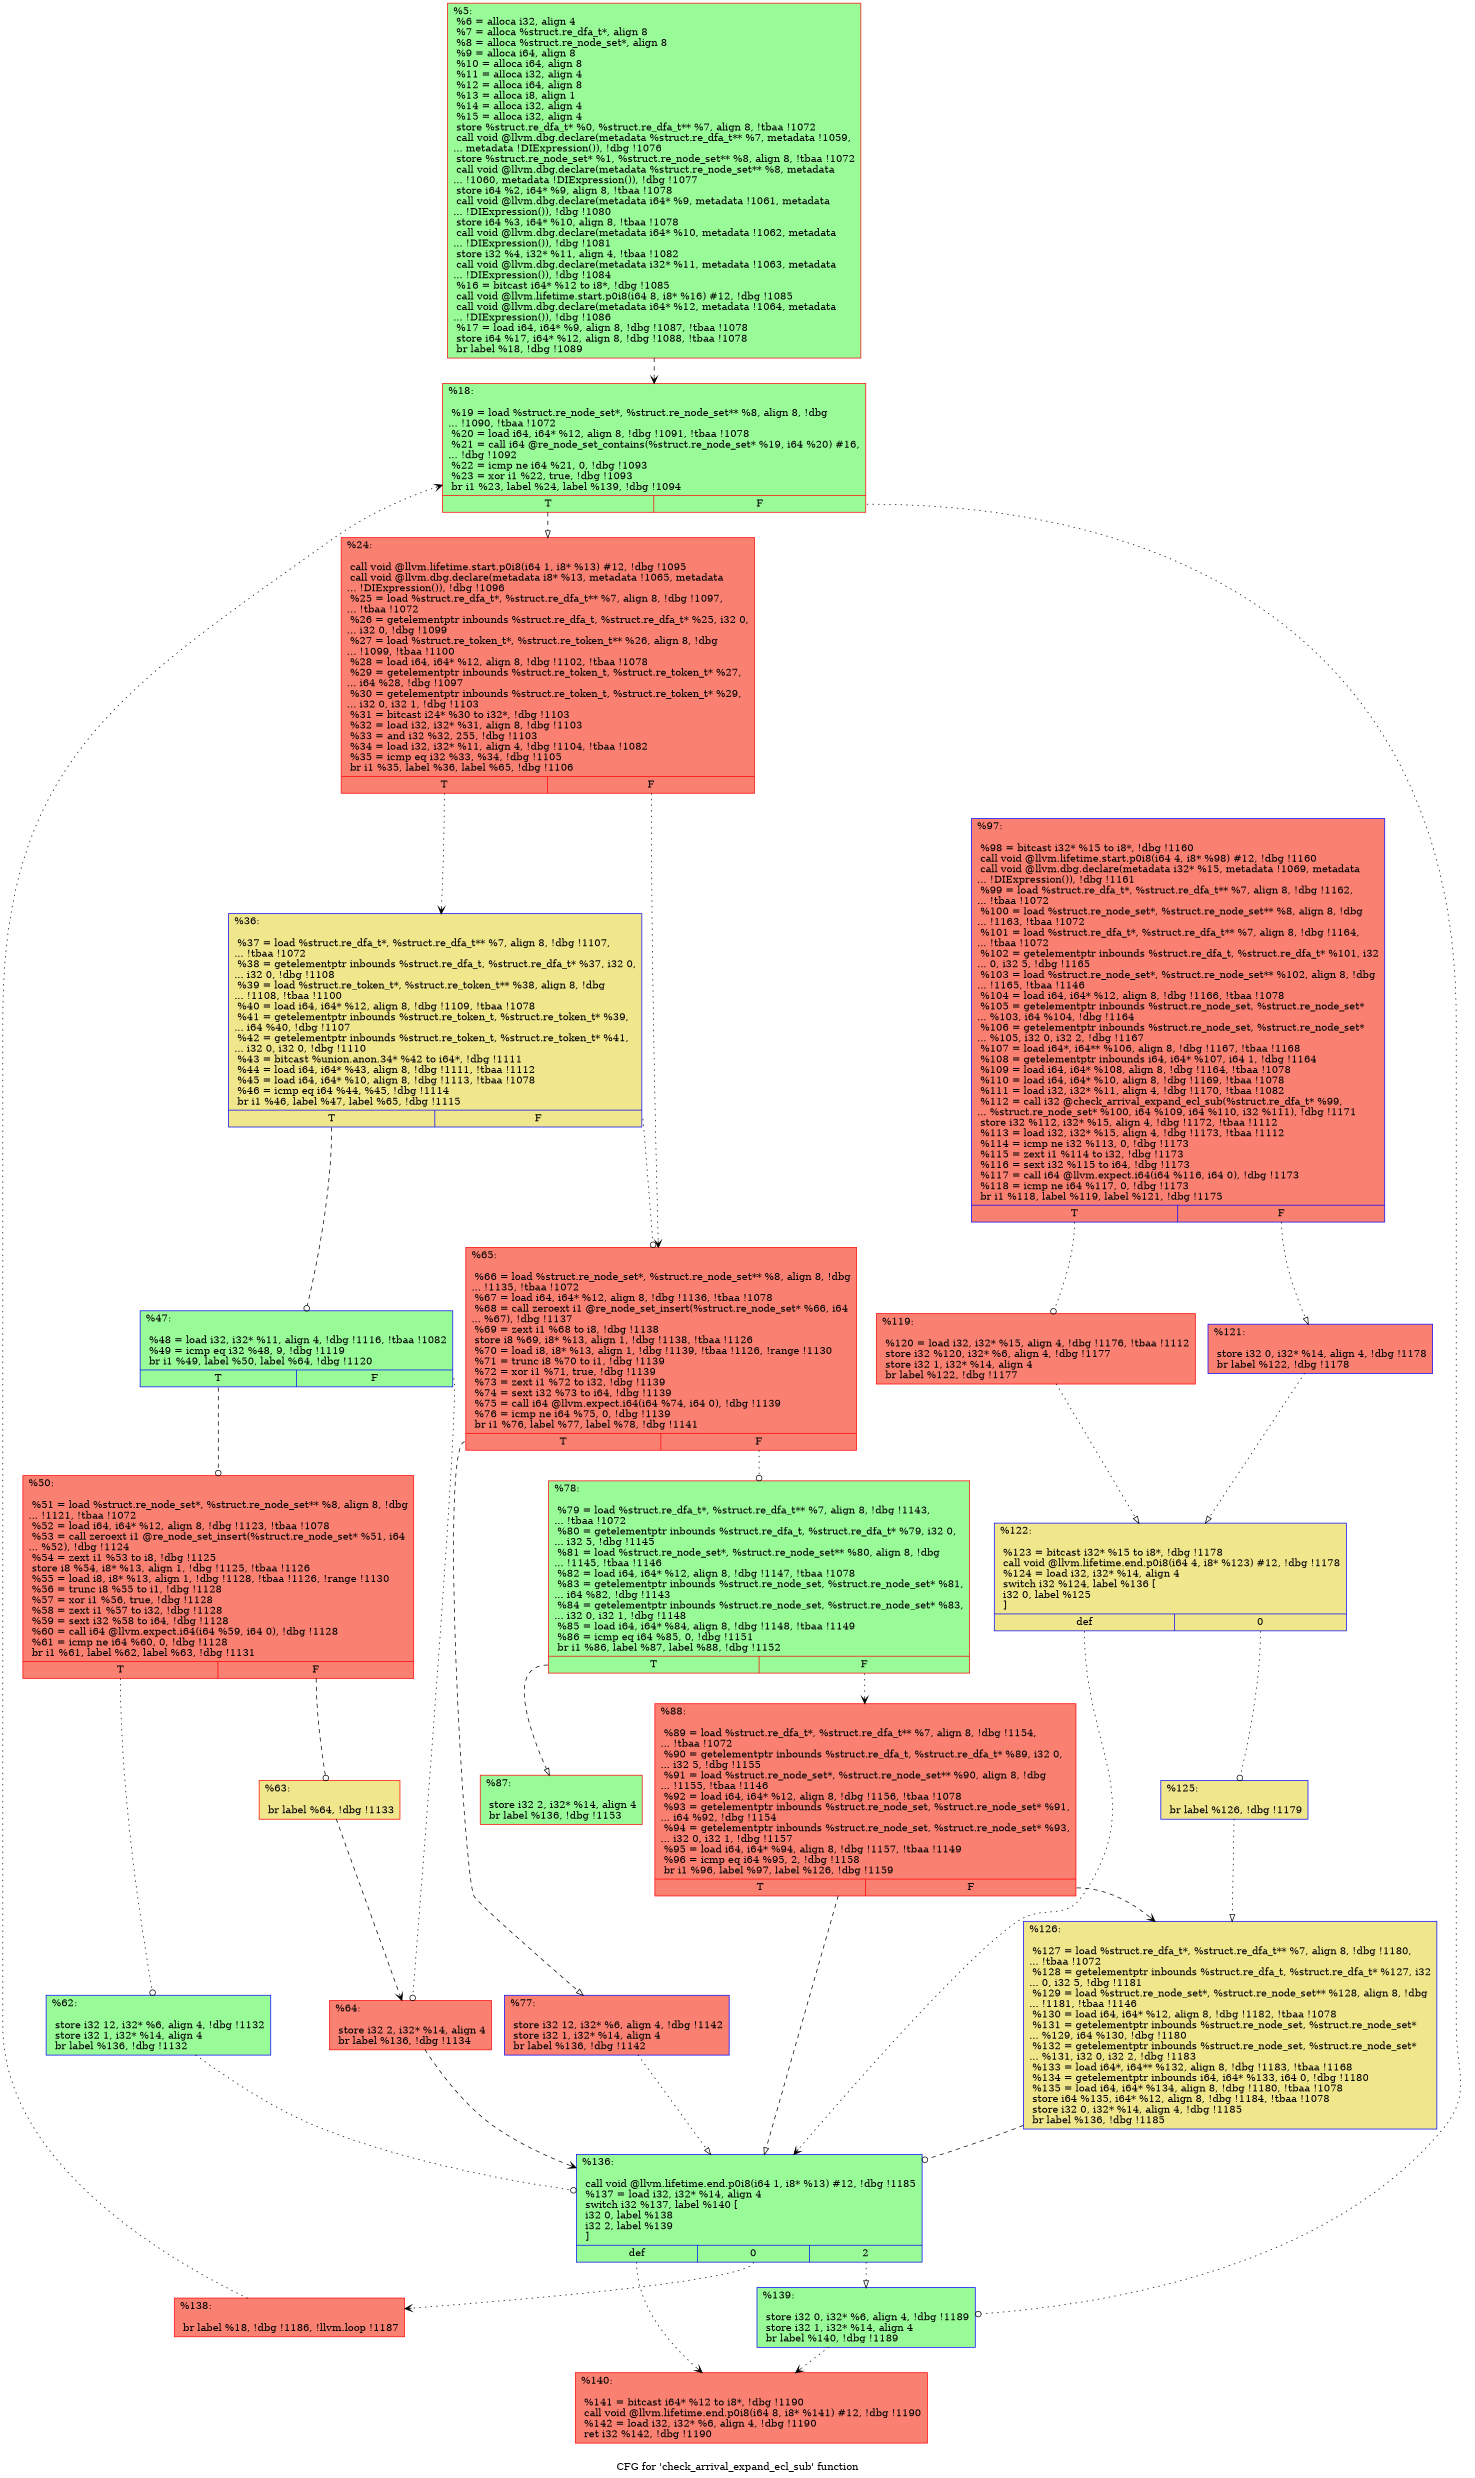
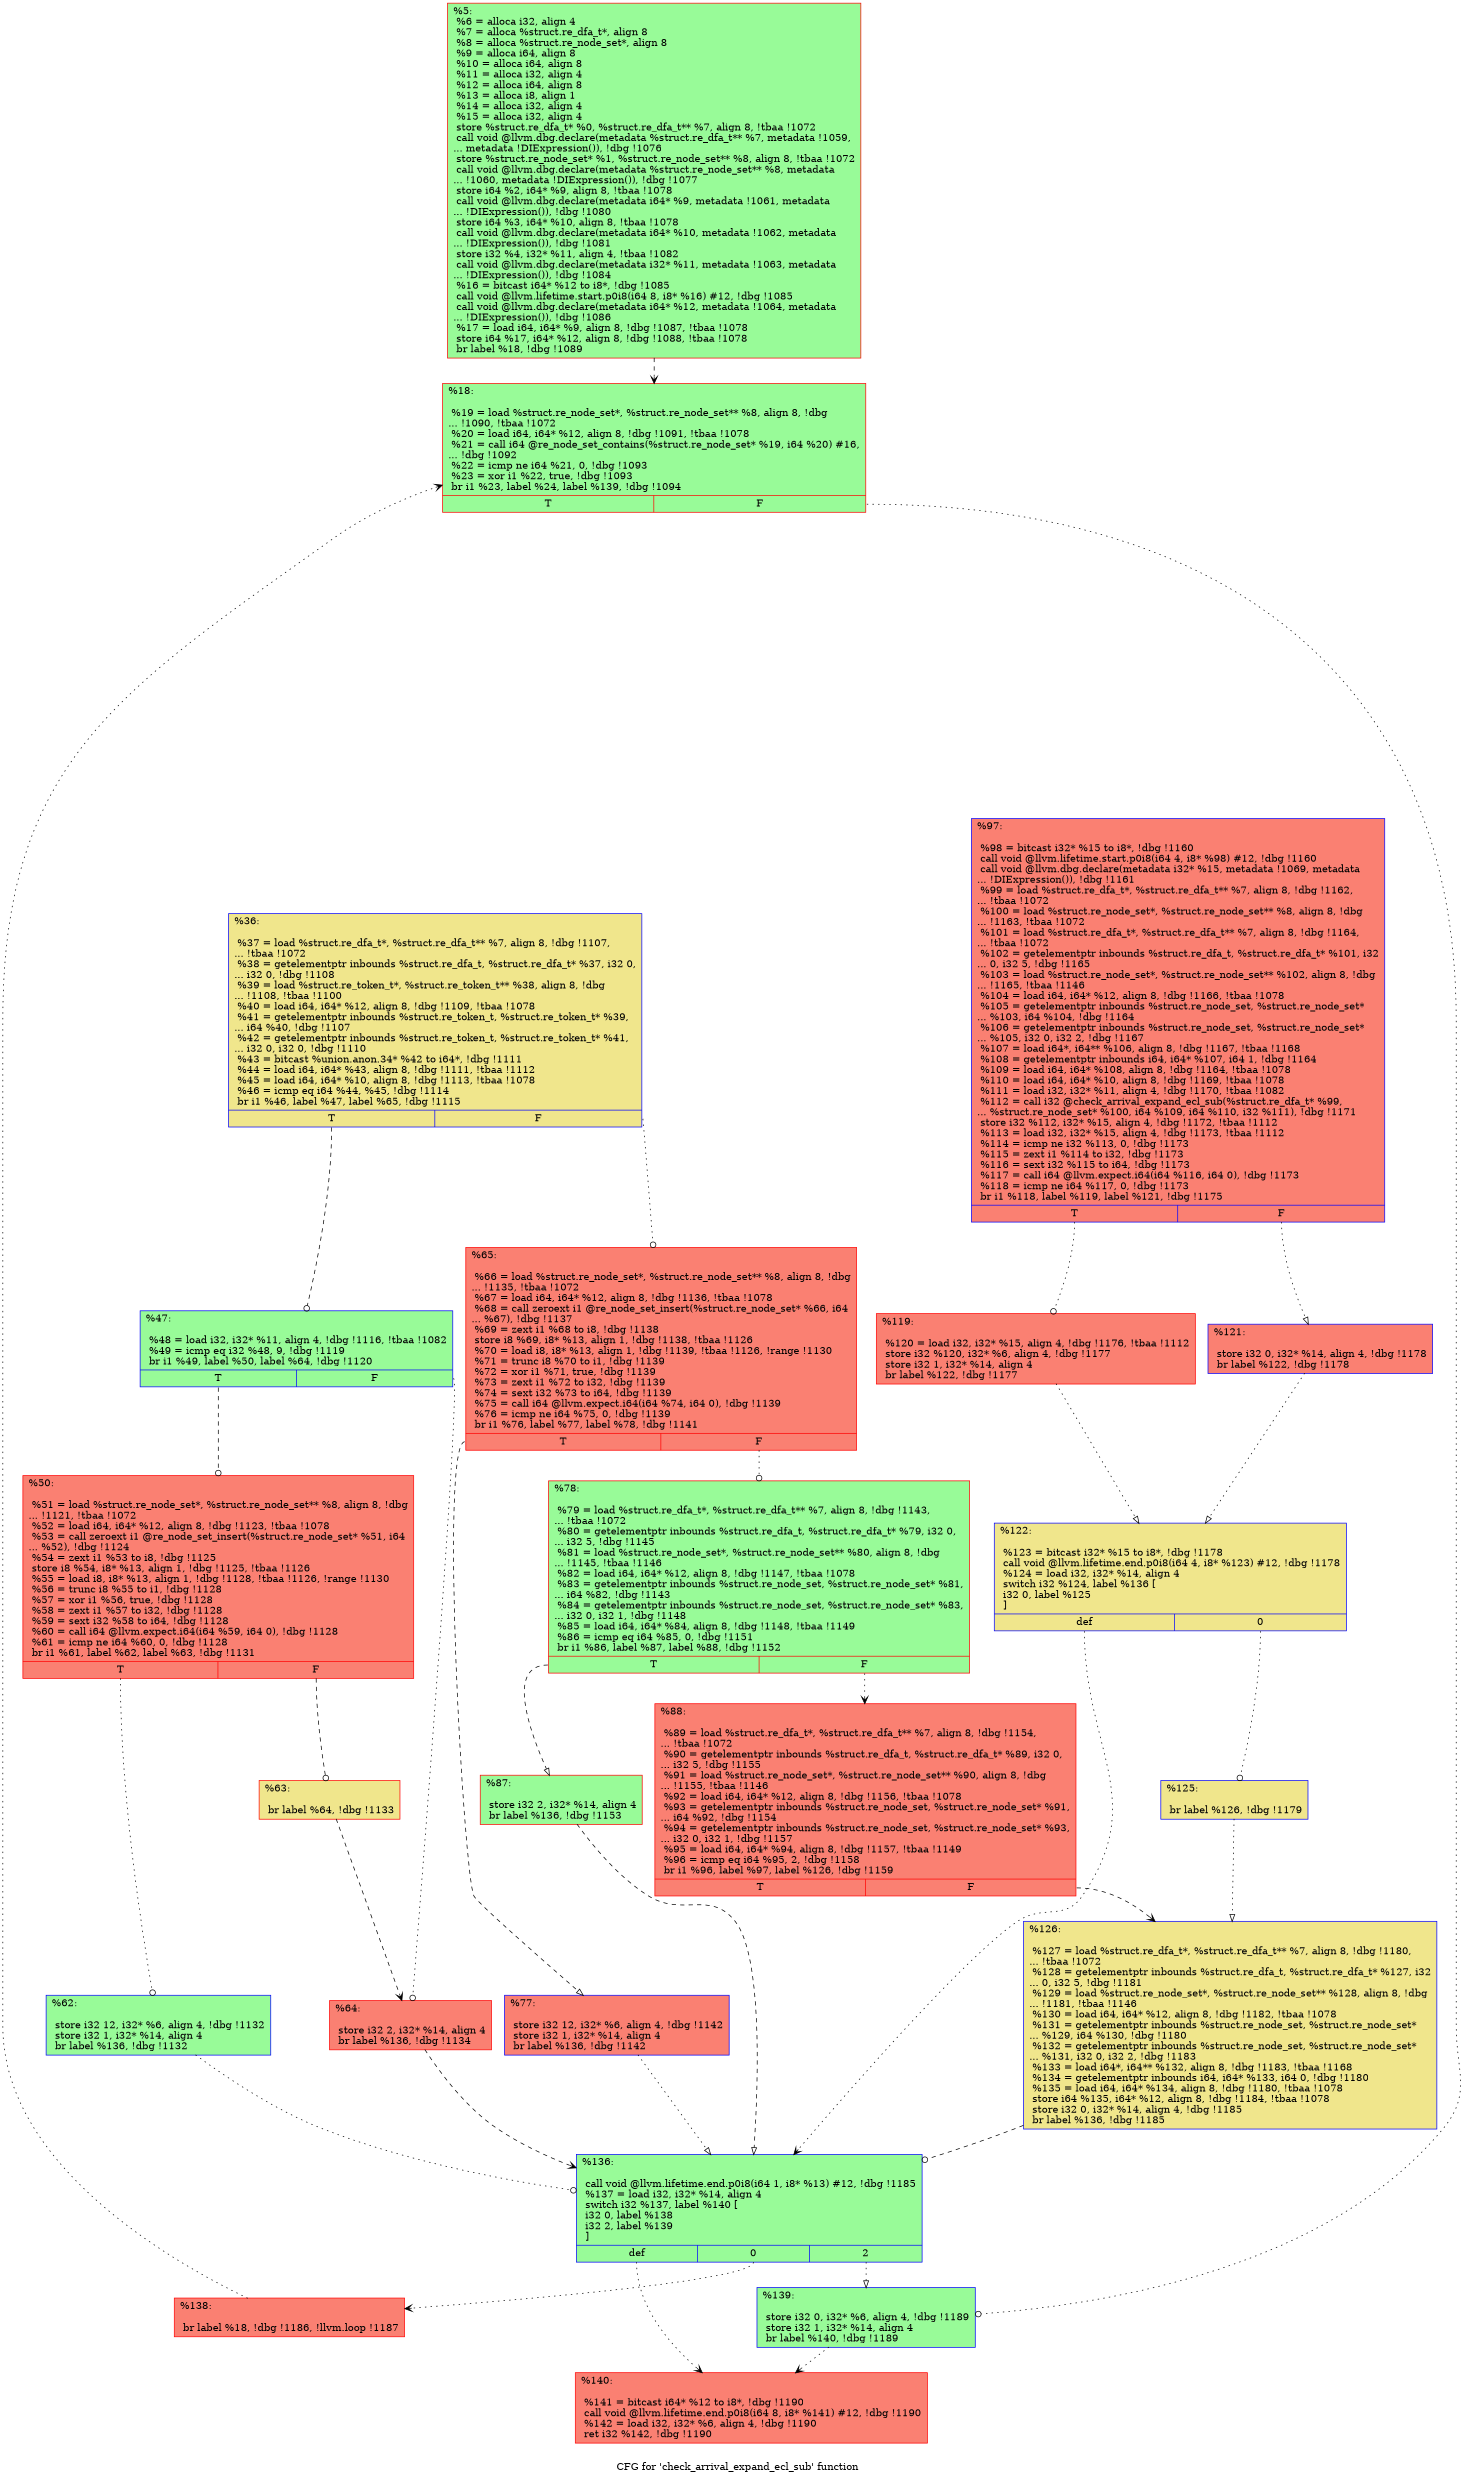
(548, 665) -> none
(802, 2022) -> (743, 1936)
